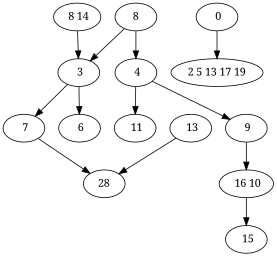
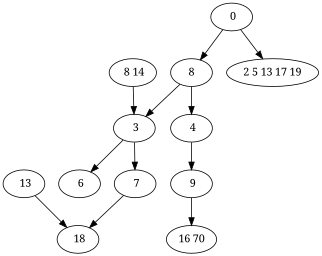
none -> (214, 42)
(135, 128) -> none
(104, 184) -> (78, 239)
(246, 184) -> (192, 239)
(246, 239) -> none
